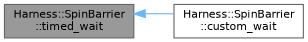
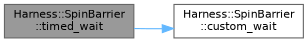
(159, 14) -> (148, 29)
